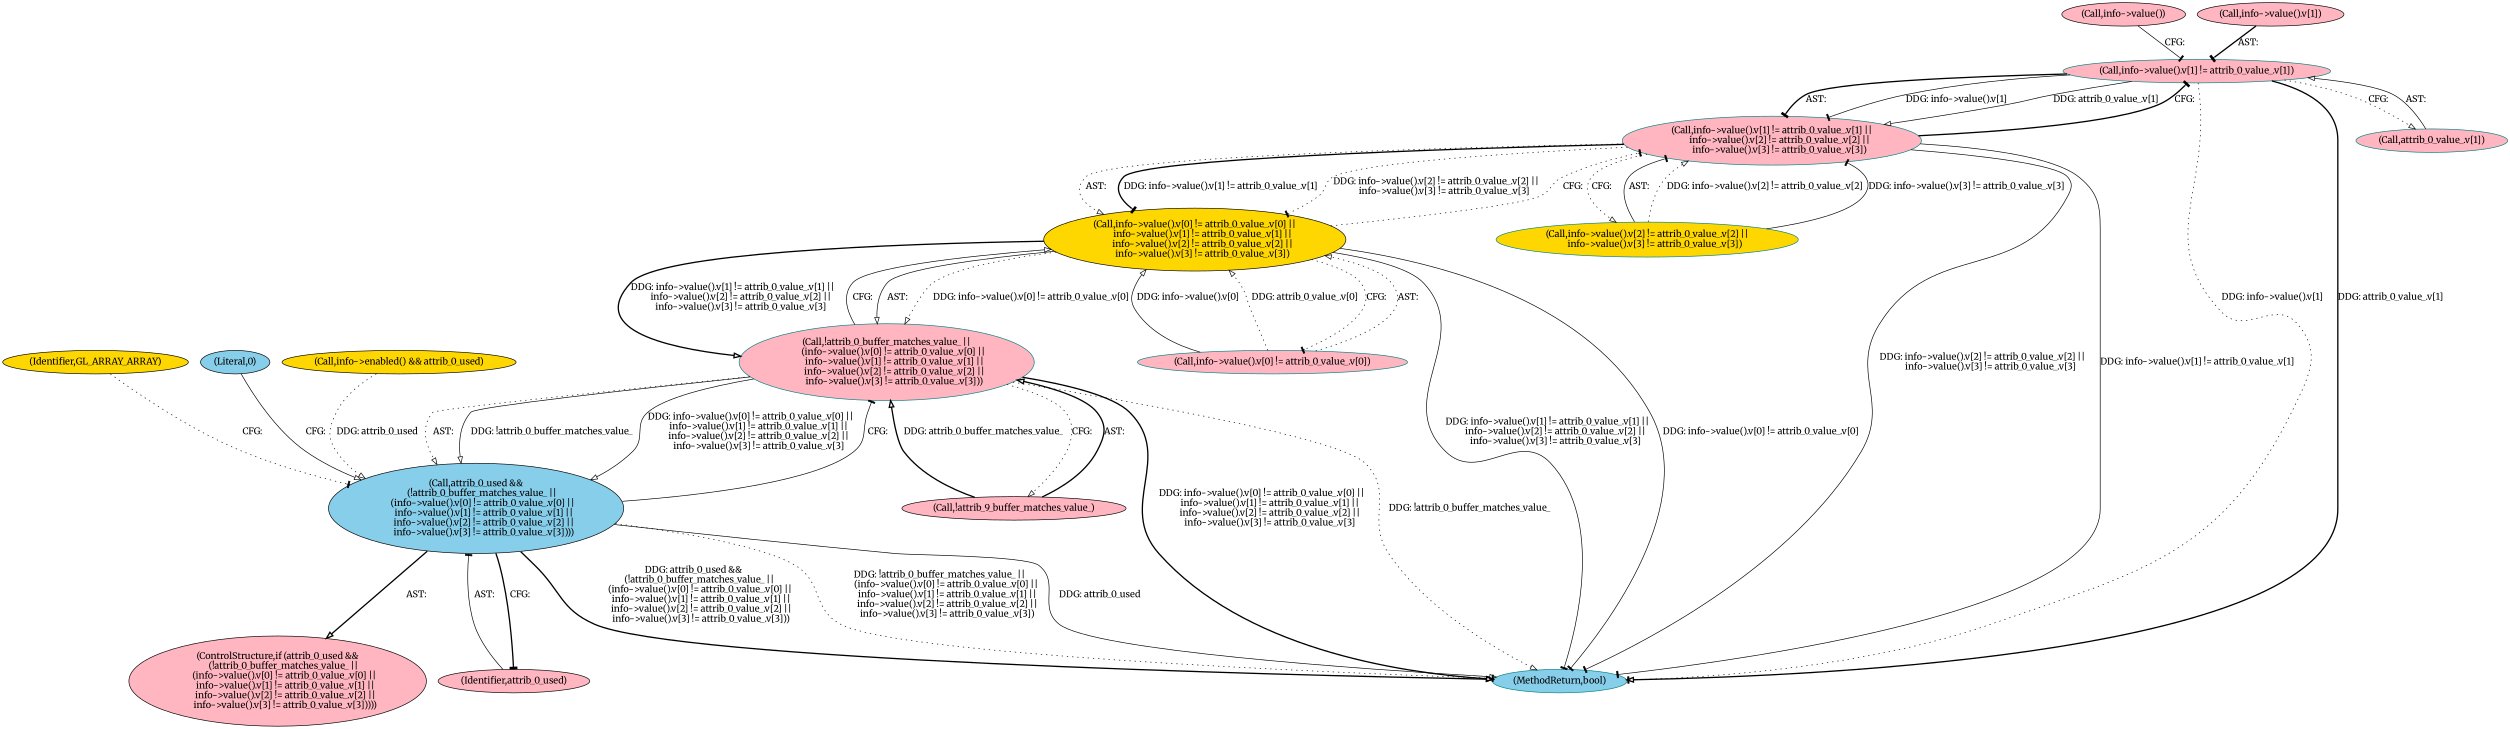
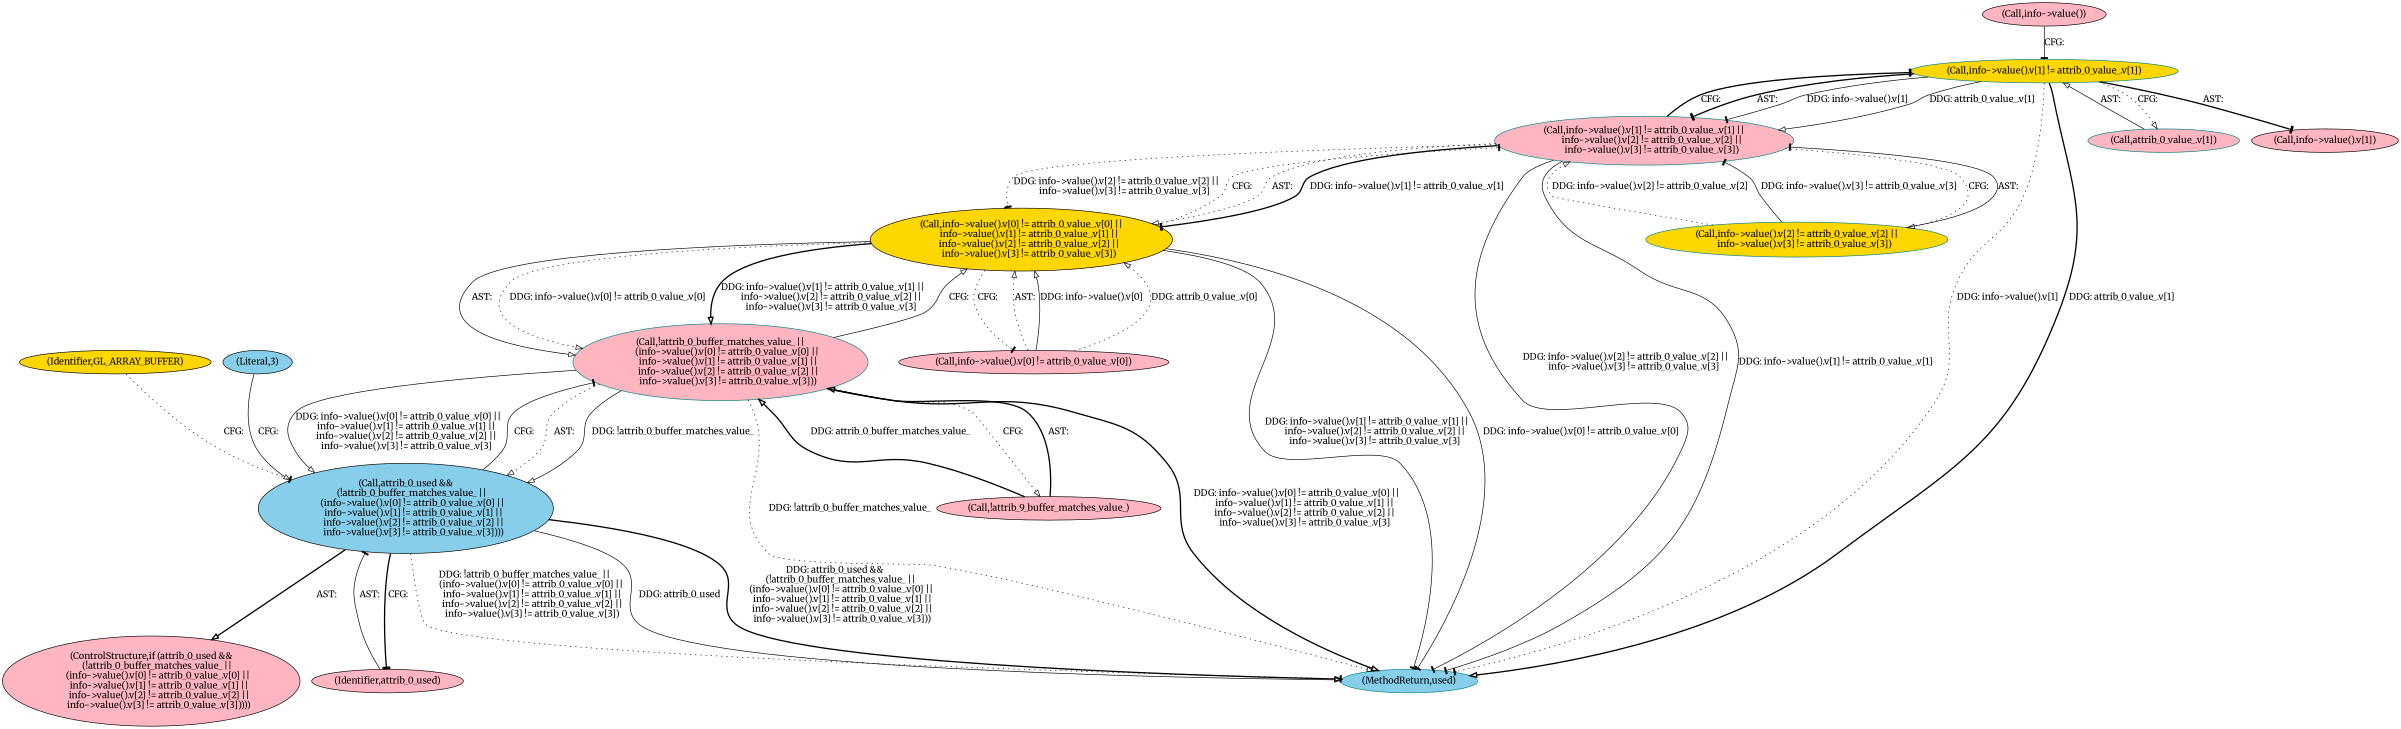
(2235, 42) -> (2195, 103)
(2197, 71) -> (2044, 71)
(96, 362) -> (115, 362)
(235, 362) -> (258, 362)
(399, 362) -> none
(1272, 362) -> (1034, 362)
(1560, 681) -> (1409, 681)
